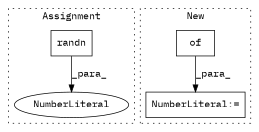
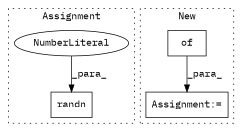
(72, 70) -> (72, 70)
(196, 105) -> (187, 105)
